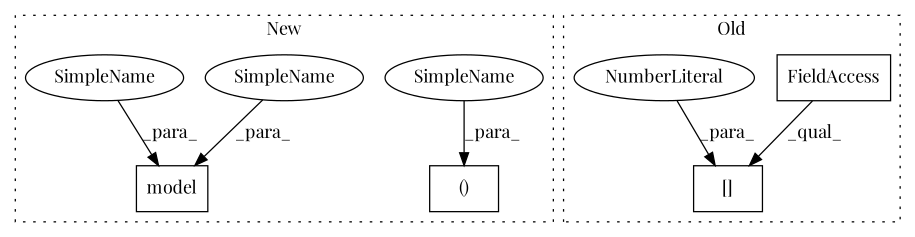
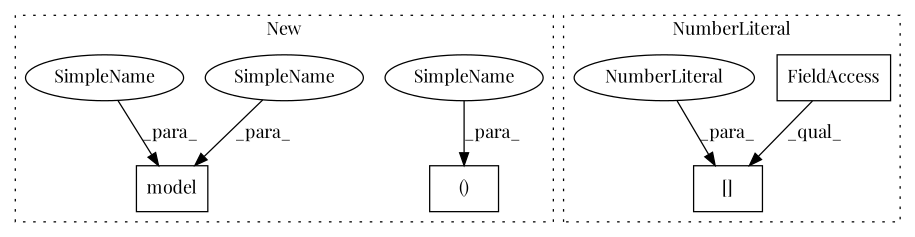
(732, 30) -> (732, 30)
